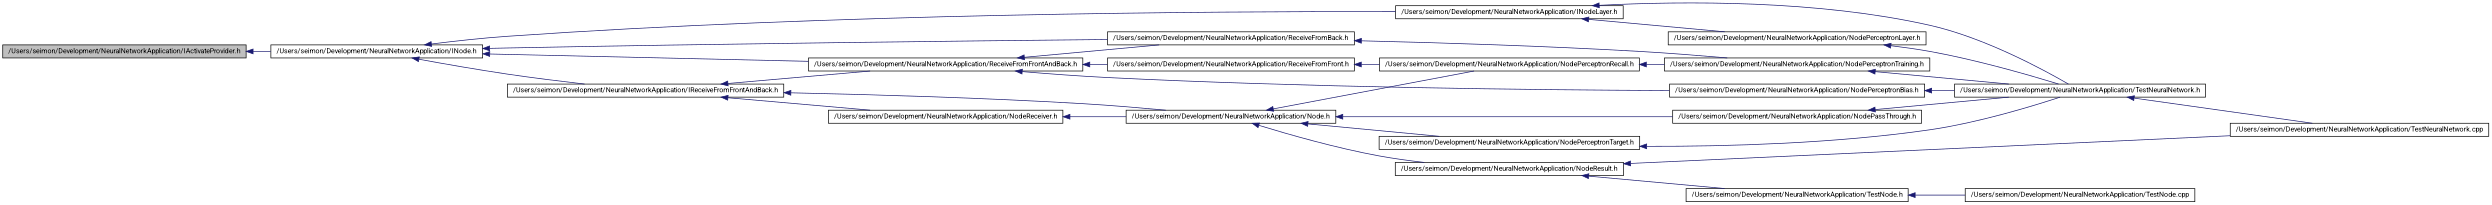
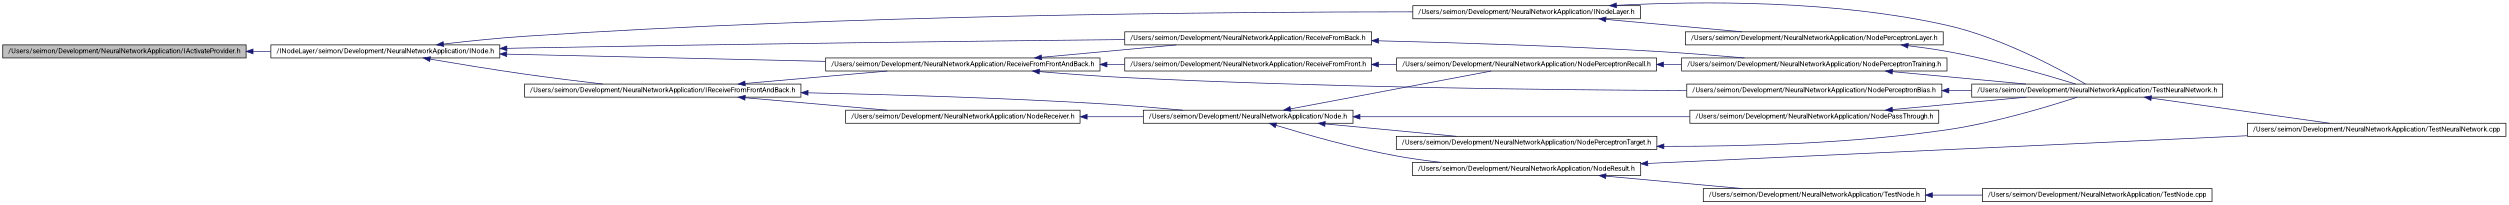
(377, 51) -> (385, 51)
